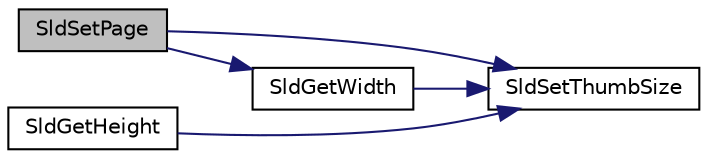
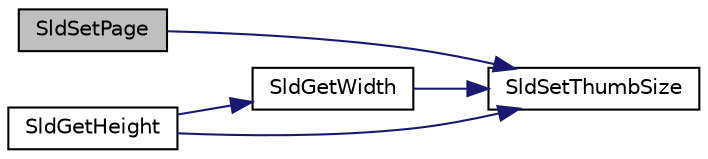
(199, 56) -> (204, 110)
